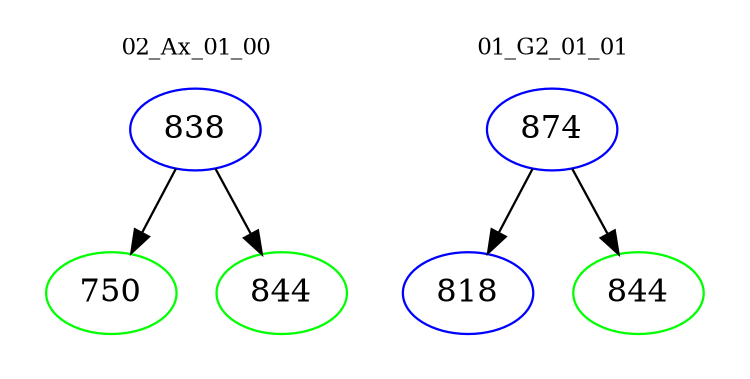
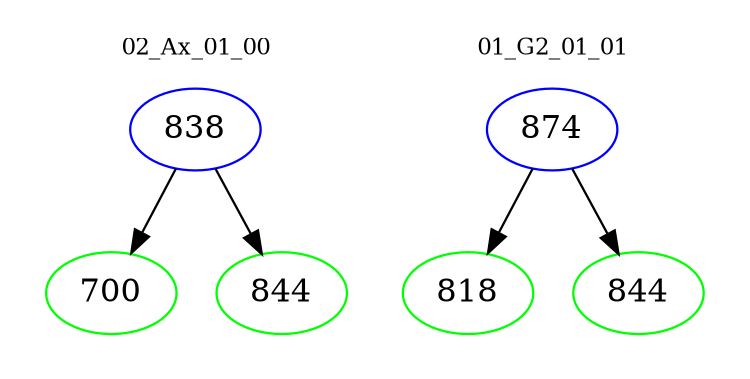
(111, 293) -> (111, 293)
(468, 293) -> (468, 293)
